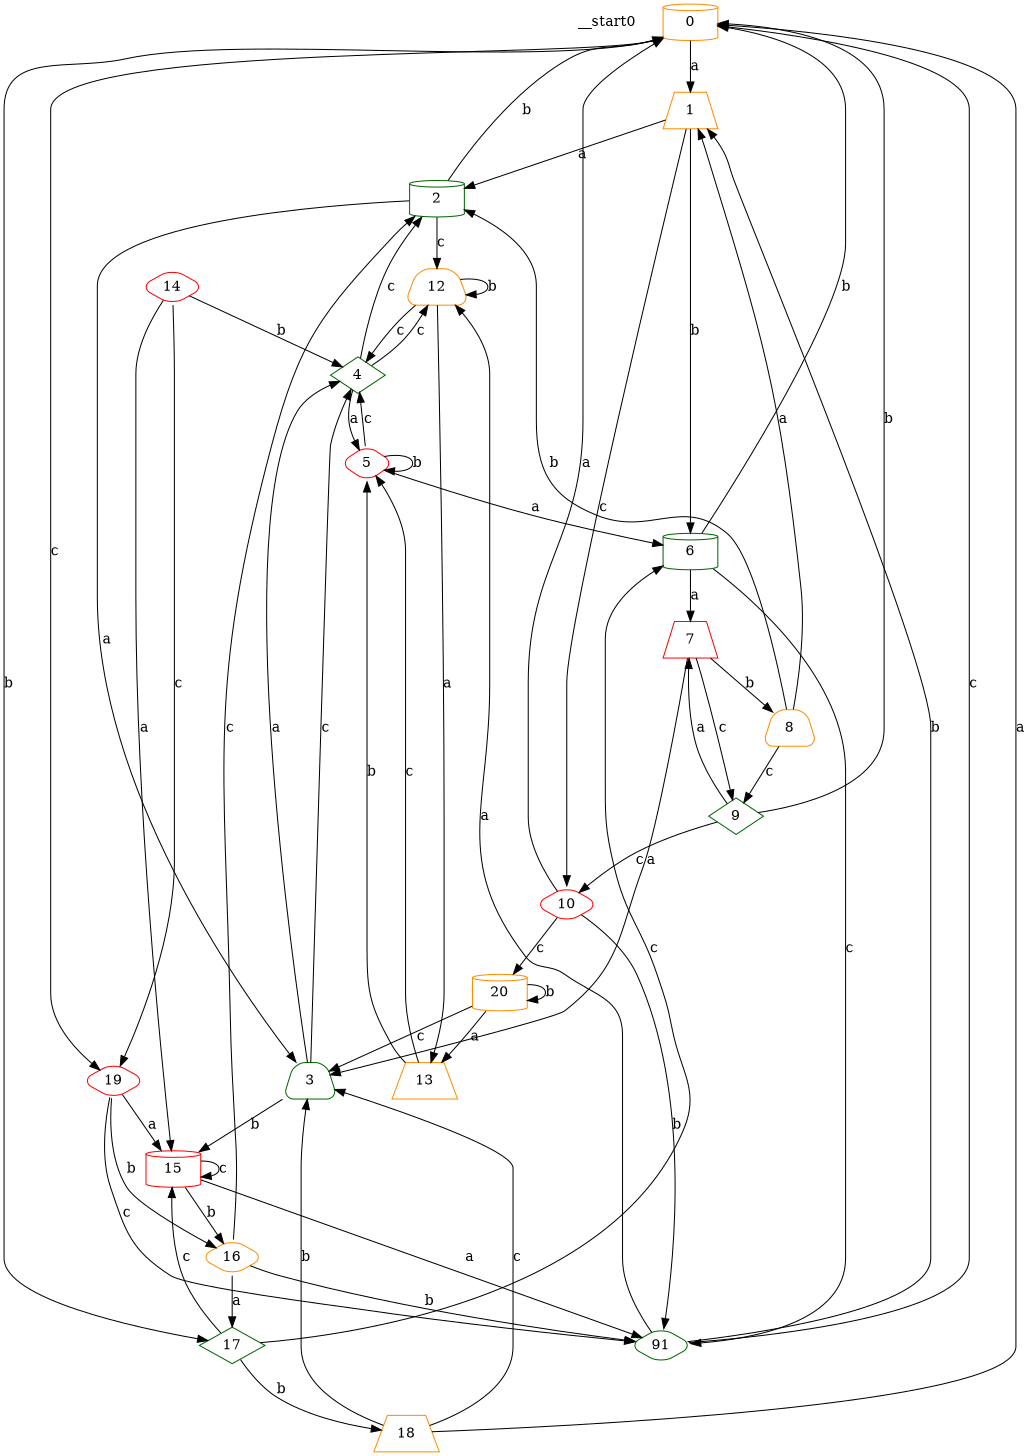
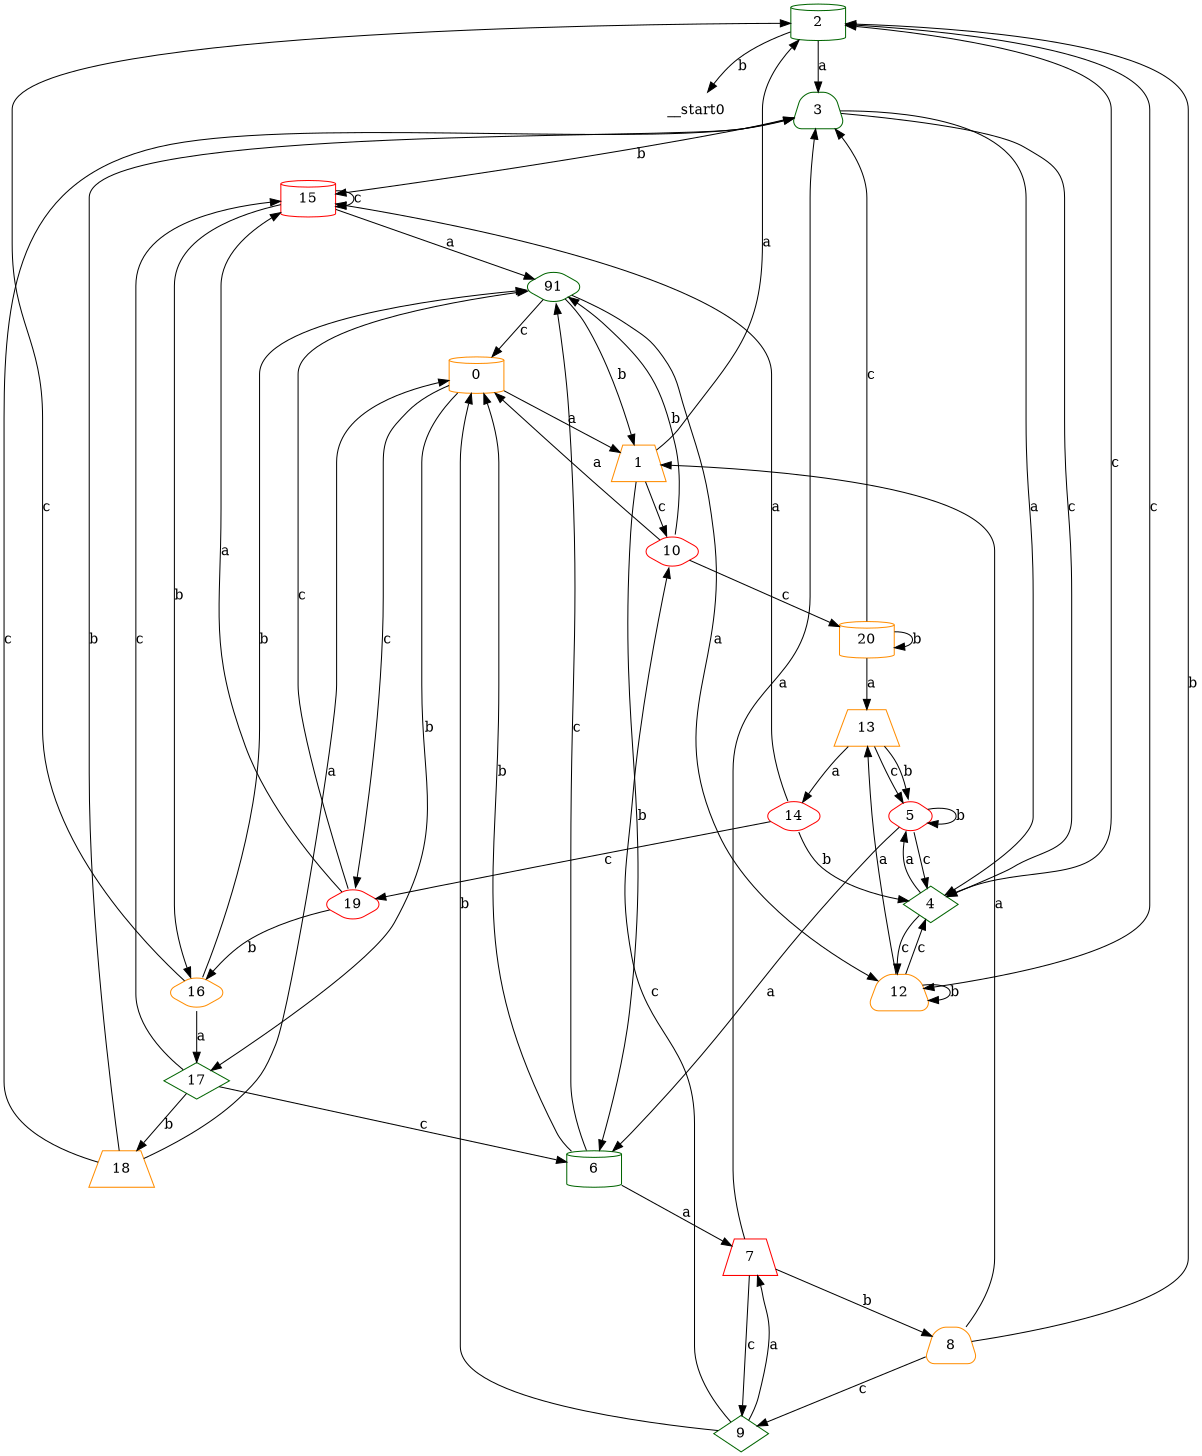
(534, 84) -> (748, 52)
none -> (827, 769)
